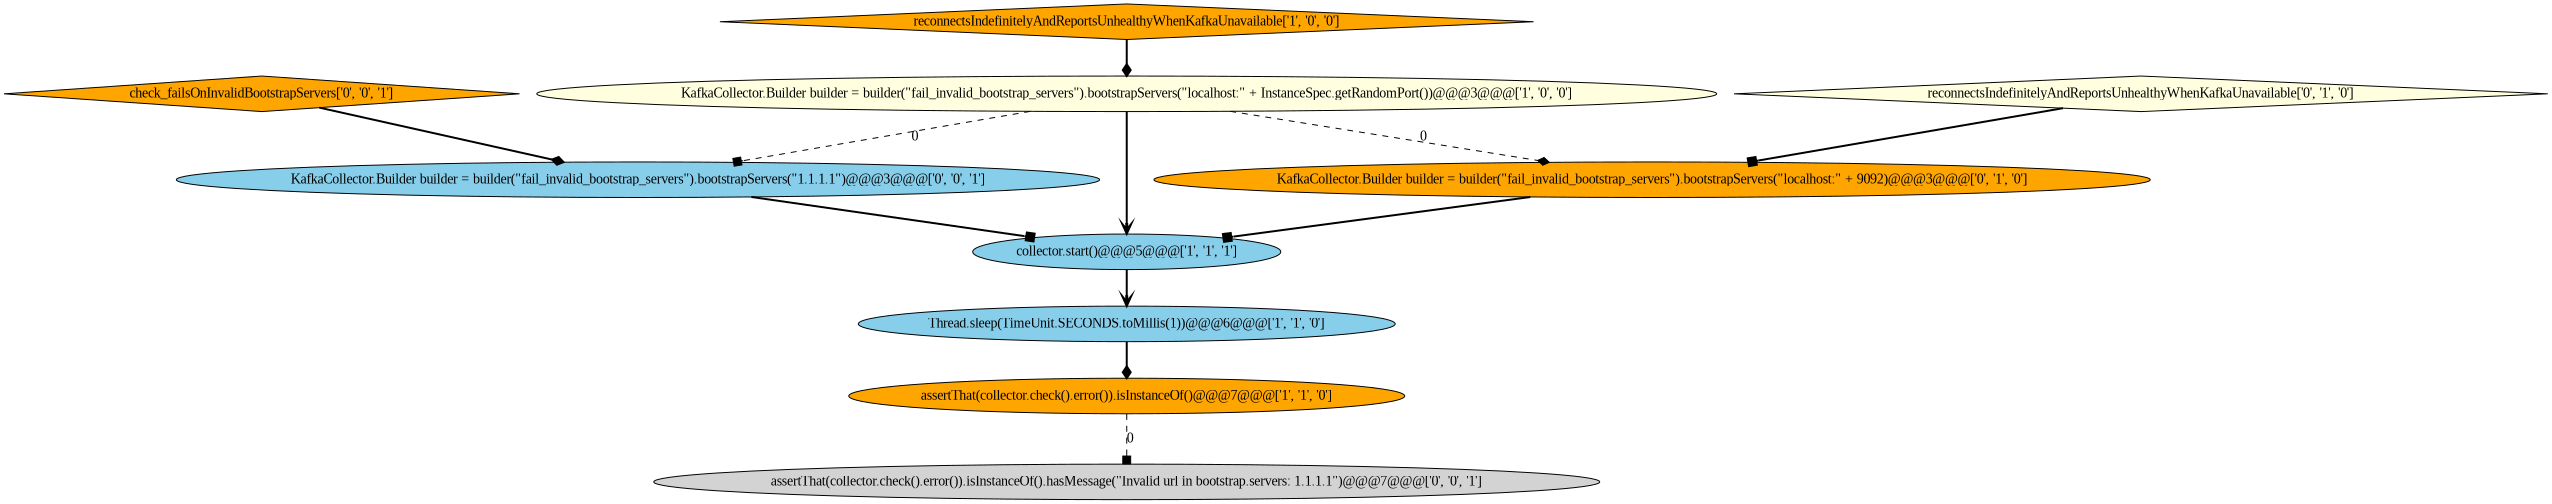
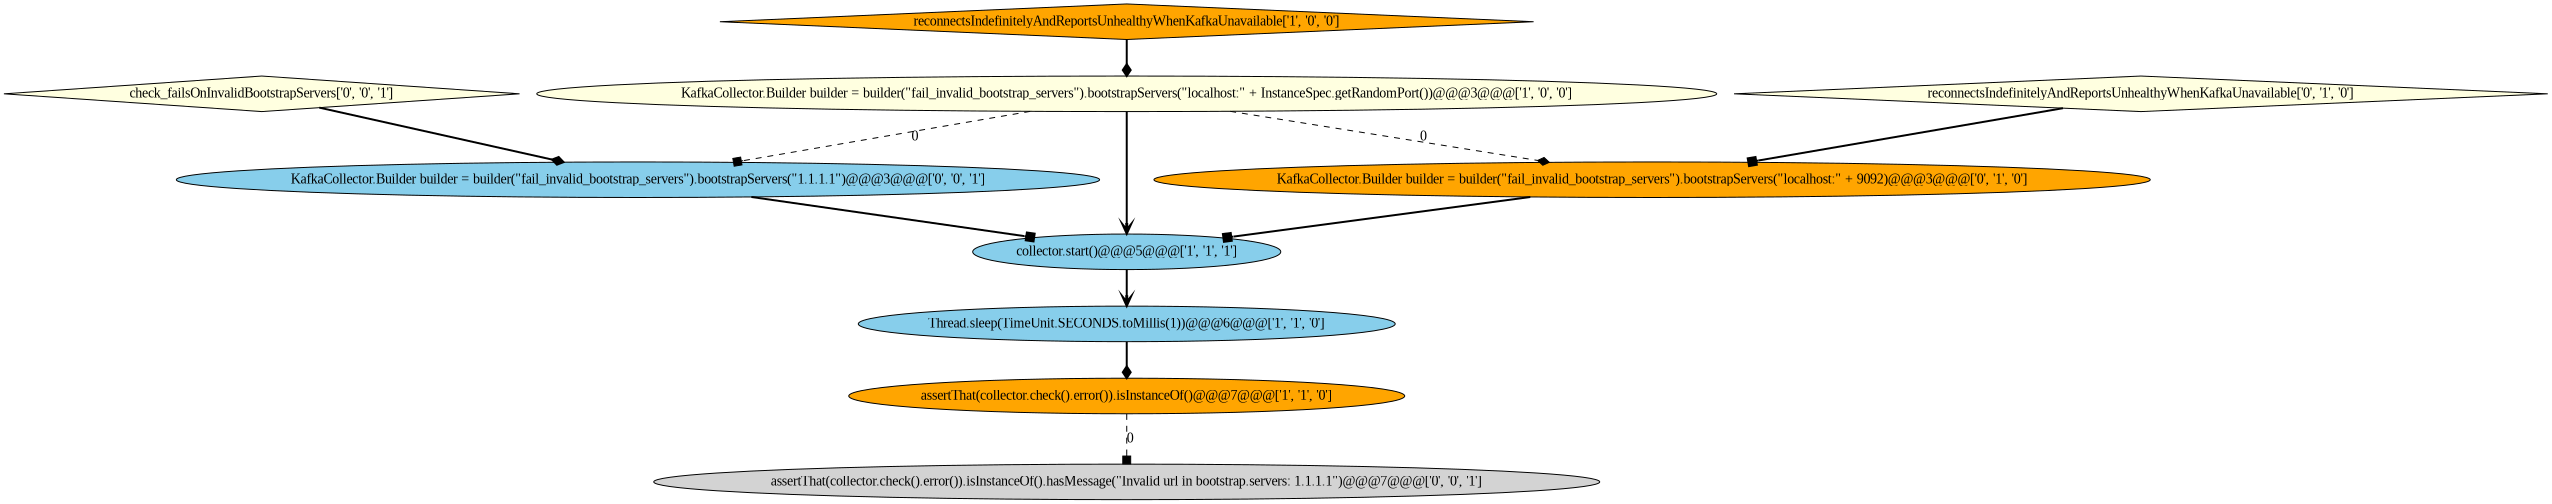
(262, 94) -> (262, 94)
